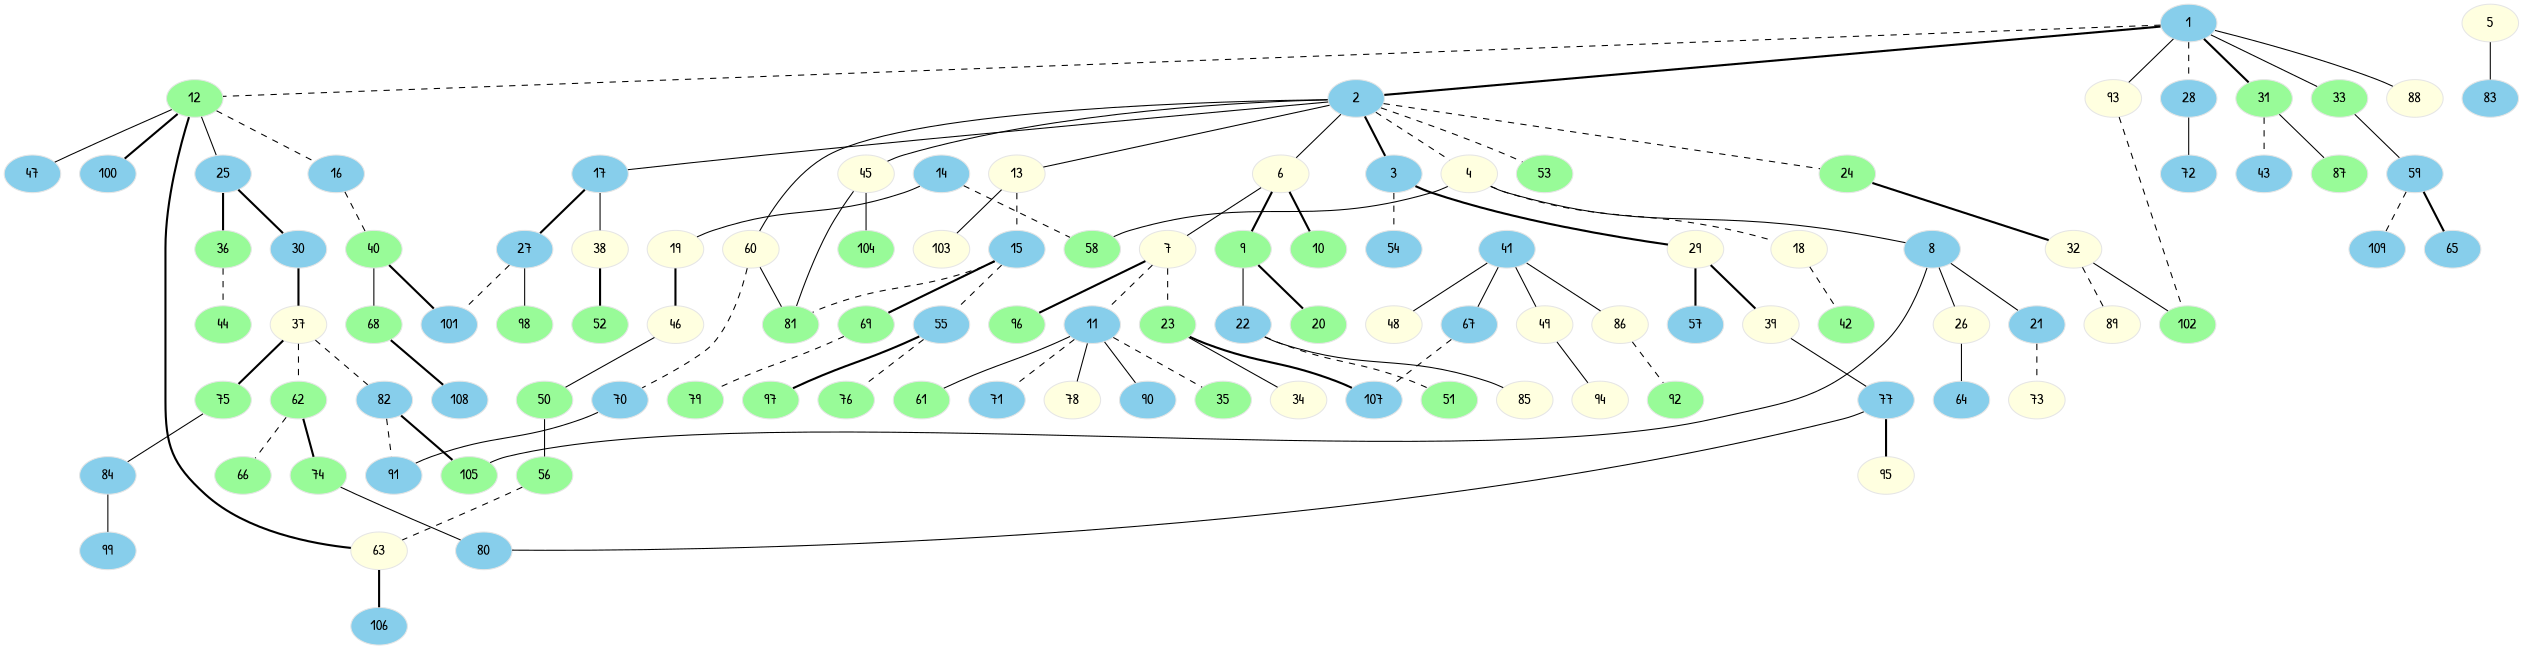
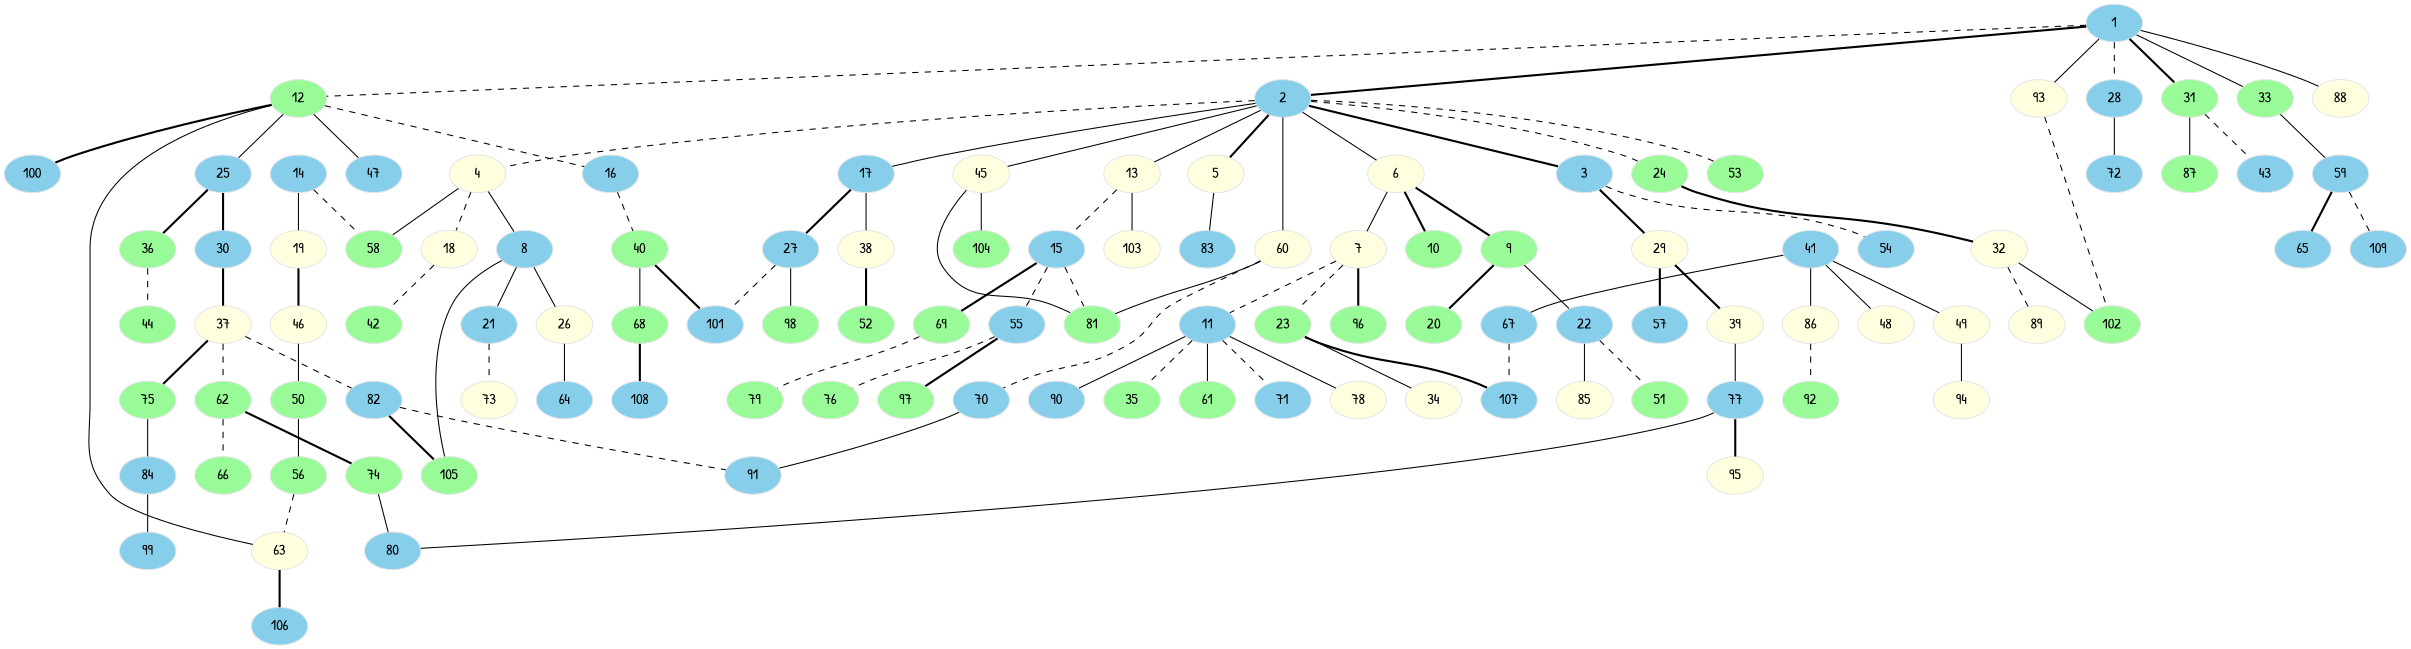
none -> (1249, 136)
(165, 389) -> (90, 327)
